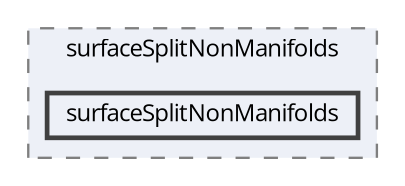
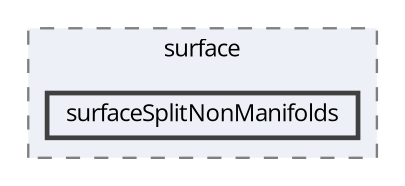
(203, 51) -> (203, 51)
